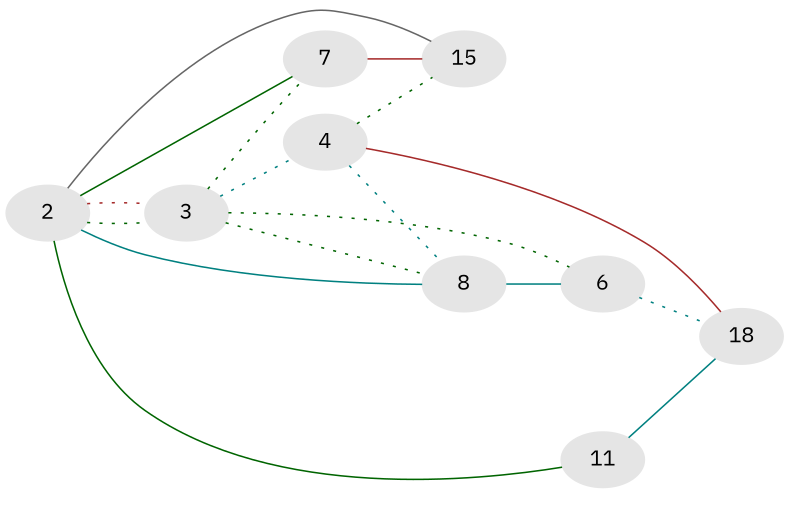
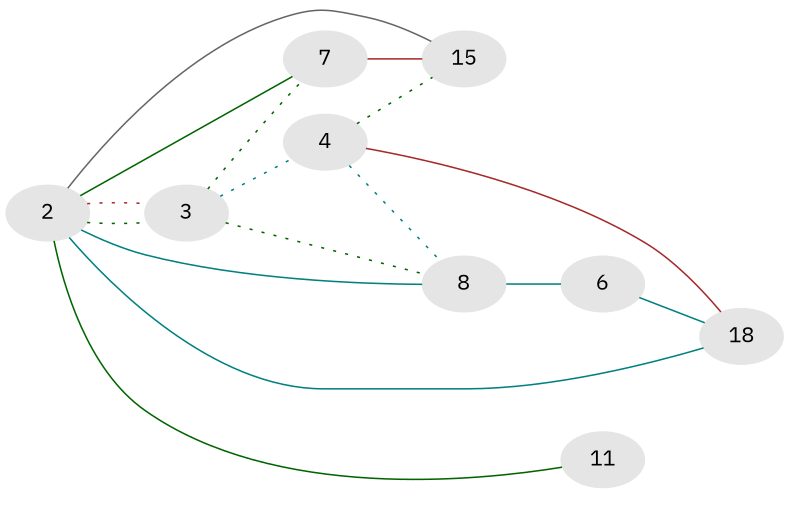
(385, 221) -> none
(672, 310) -> (672, 310)
(672, 398) -> (364, 389)
